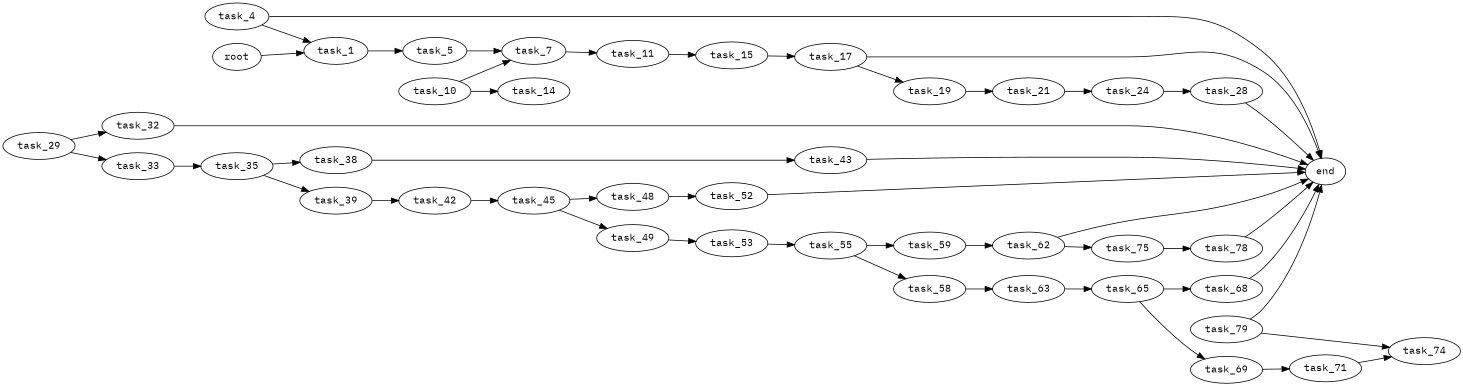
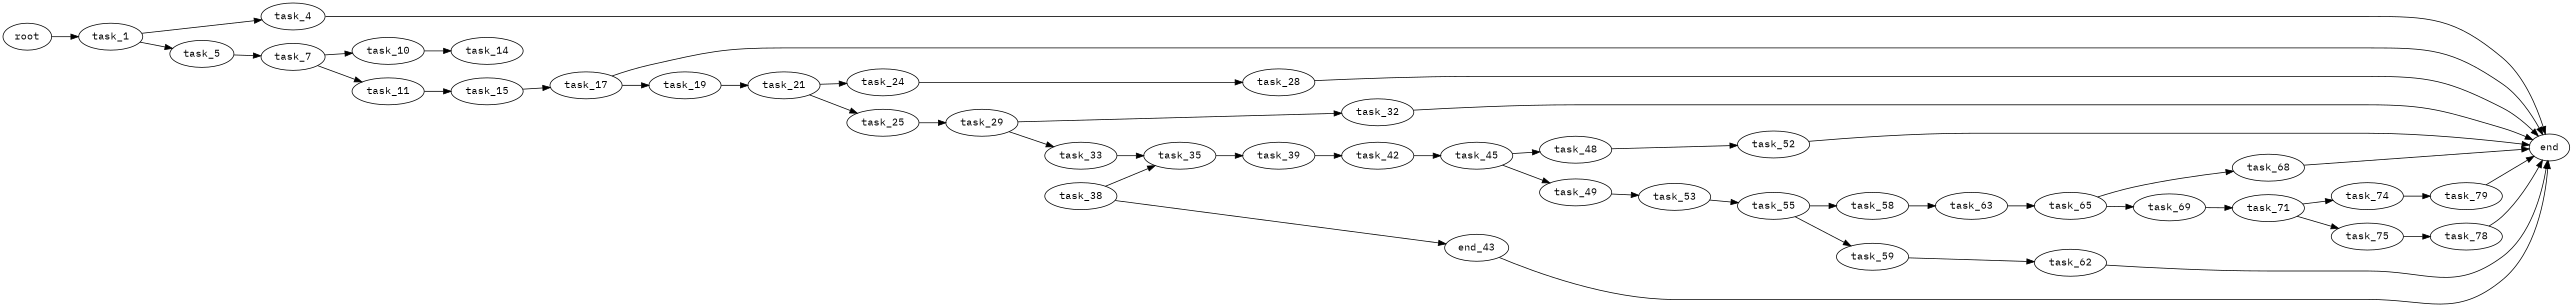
(283, 32) -> (198, 27)
(481, 72) -> (335, 54)
none -> (883, 123)
(831, 160) -> (1477, 248)
(283, 163) -> (1127, 177)
(1074, 247) -> (2314, 221)
(1322, 340) -> (2413, 196)
